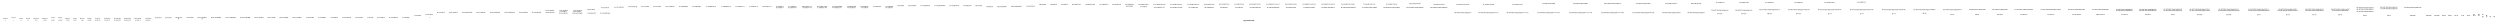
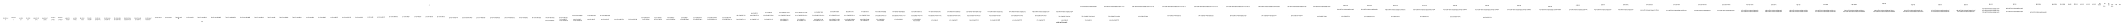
(1016, 6) -> none
